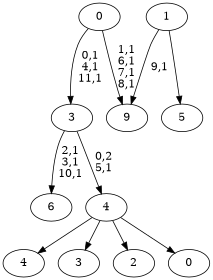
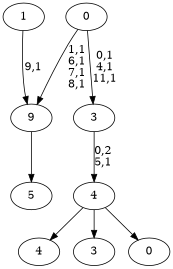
(174, 63) -> (31, 153)
(51, 207) -> none
(134, 263) -> none
